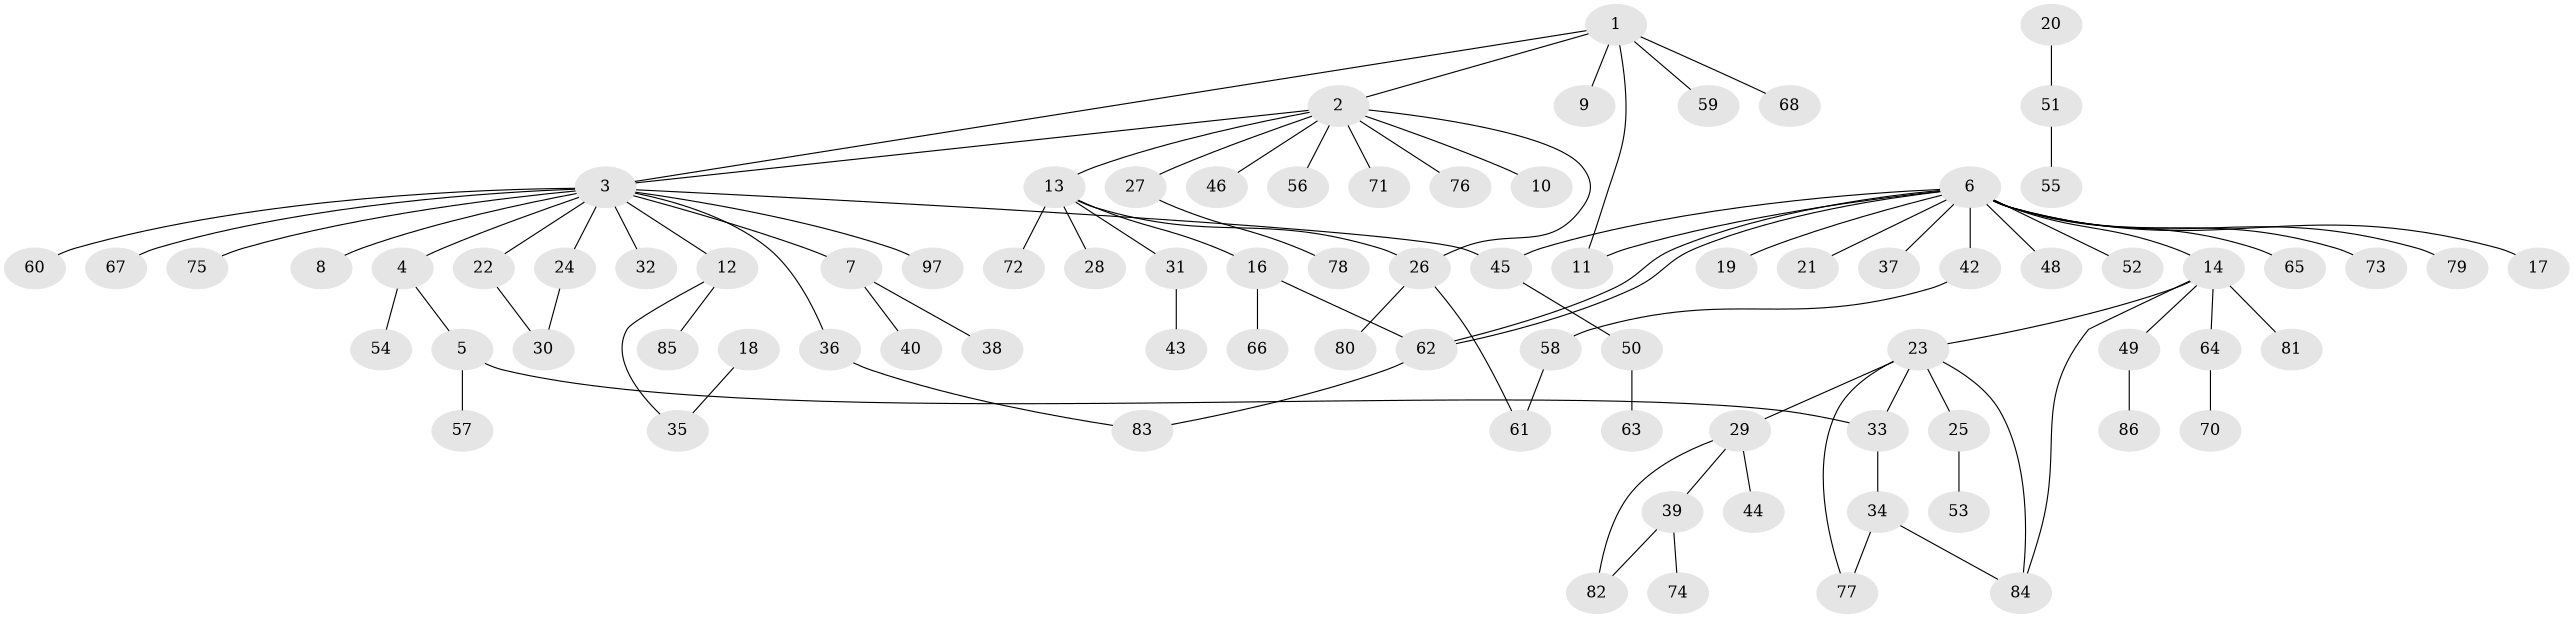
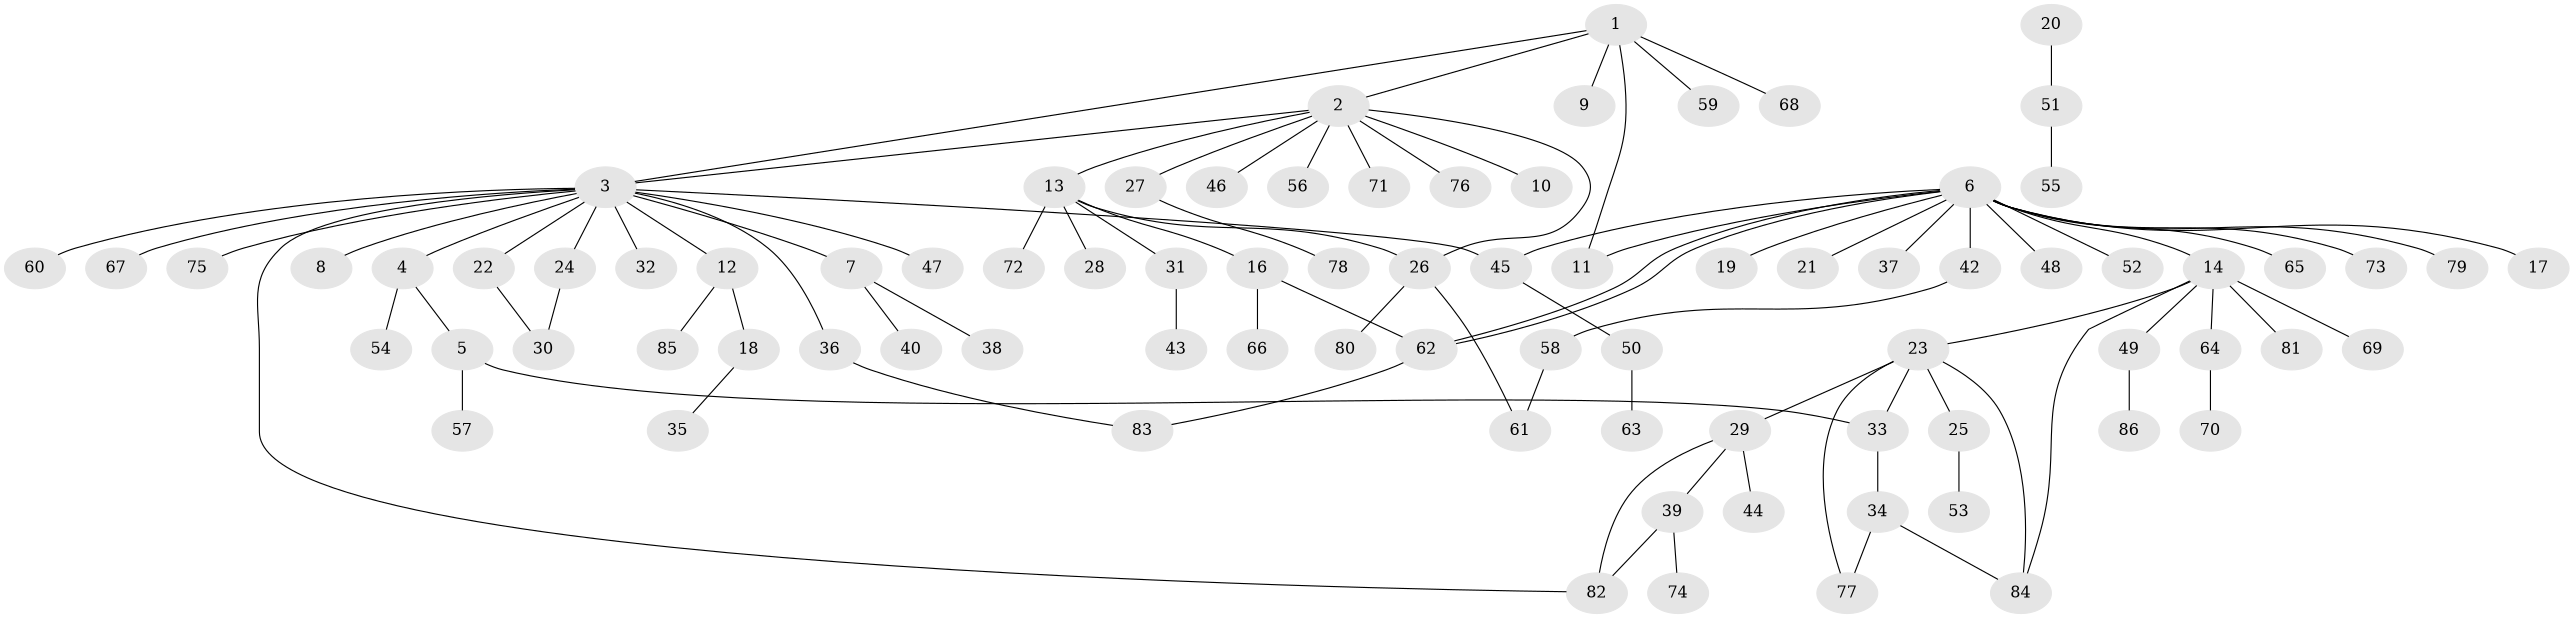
(933, 268) -> (933, 268)
(626, 333) -> (738, 309)
none -> (2373, 350)
none -> (654, 545)
